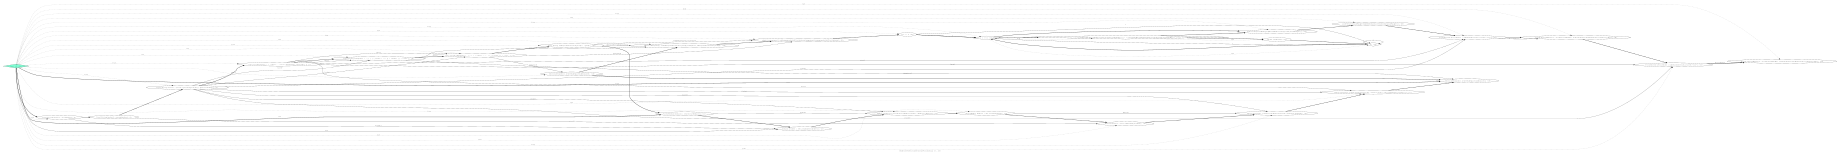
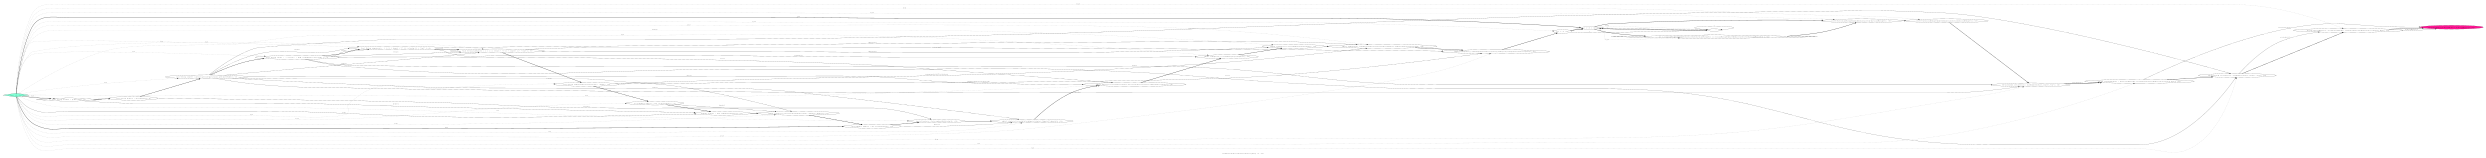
(489, 27) -> (770, 17)
none -> (2452, 27)
(1277, 39) -> none
(1016, 79) -> (1260, 52)
(728, 83) -> (608, 35)
(478, 112) -> (421, 129)
(59, 117) -> (69, 100)
(318, 117) -> (316, 120)
